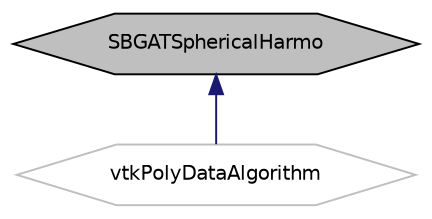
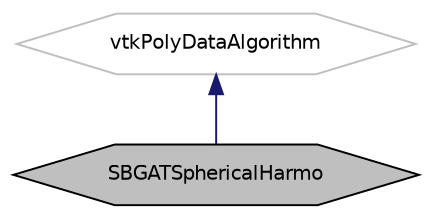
(216, 119) -> (216, 119)
